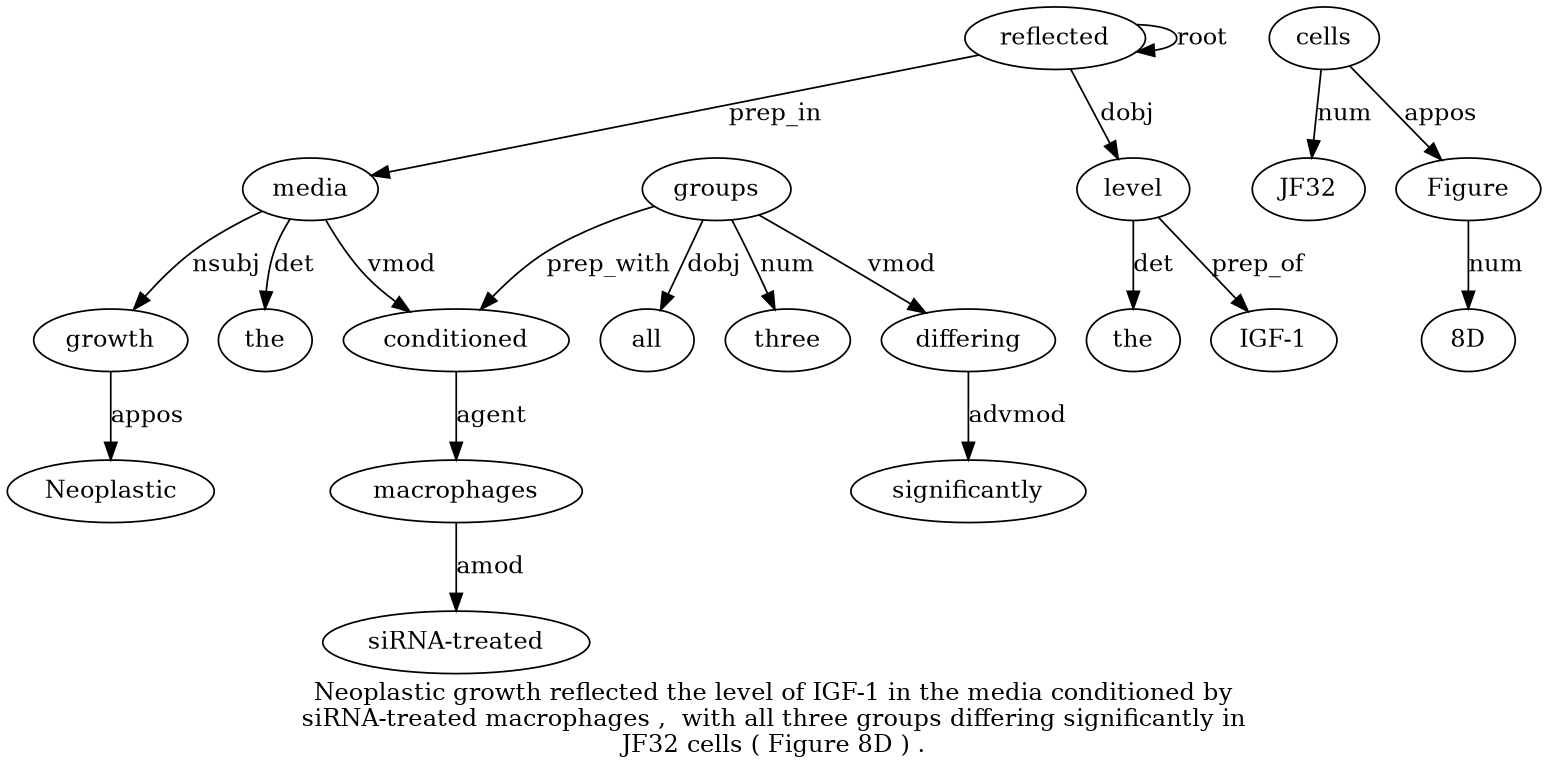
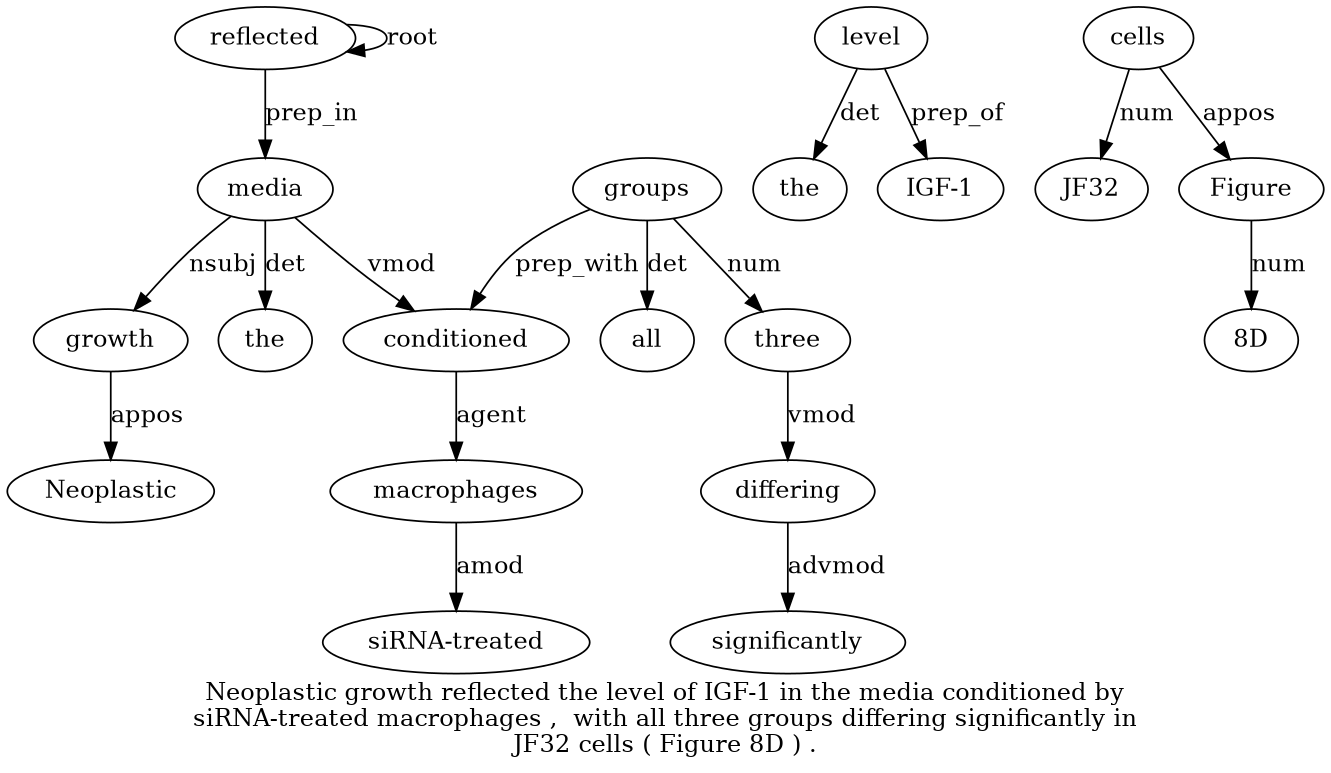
(1090, 106) -> none
(835, 259) -> (788, 407)
(714, 265) -> (668, 265)
